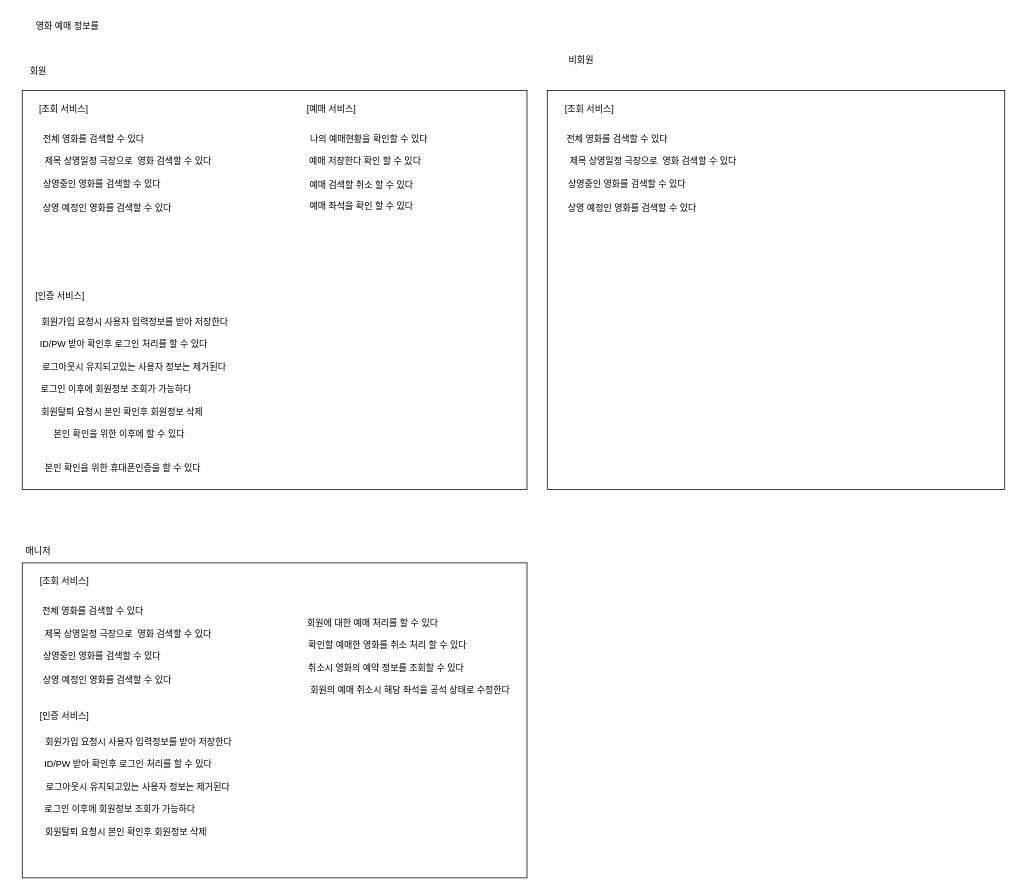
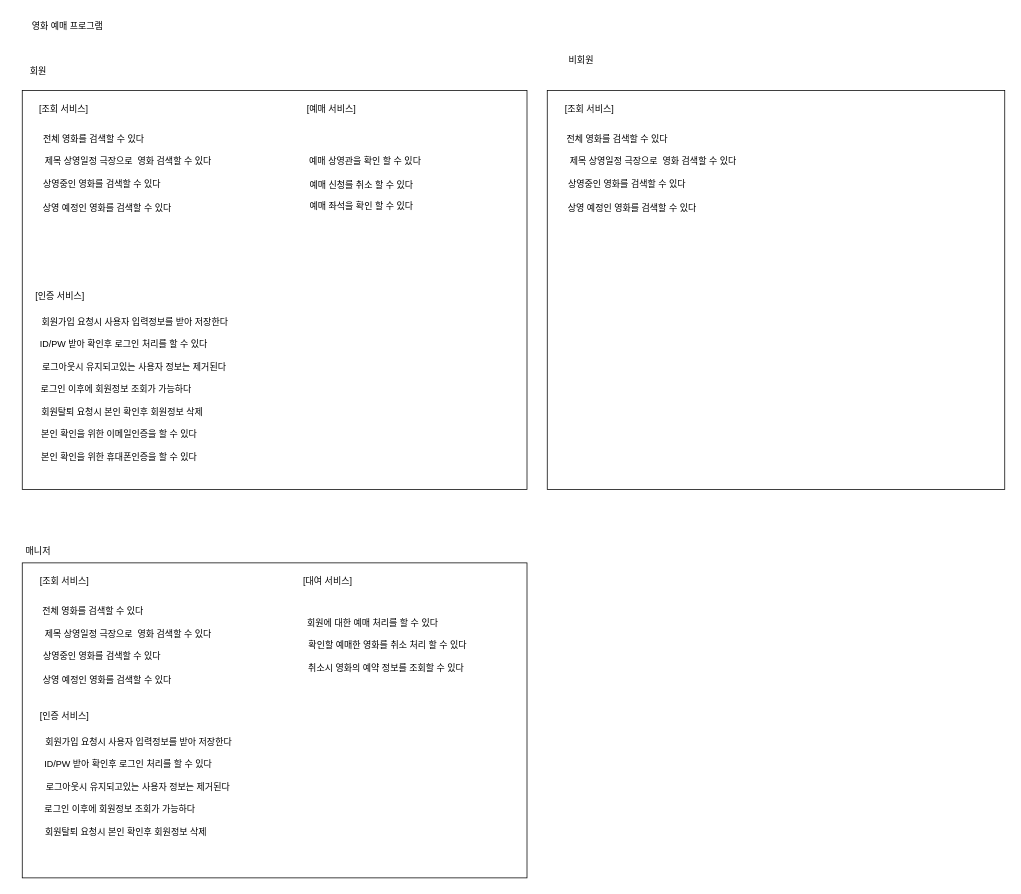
(68, 27) -> (68, 27)
(368, 139) -> none
(365, 162) -> (365, 162)
(362, 186) -> (362, 186)
(119, 435) -> (119, 435)
(123, 468) -> (119, 457)
none -> (327, 582)
(410, 690) -> none
